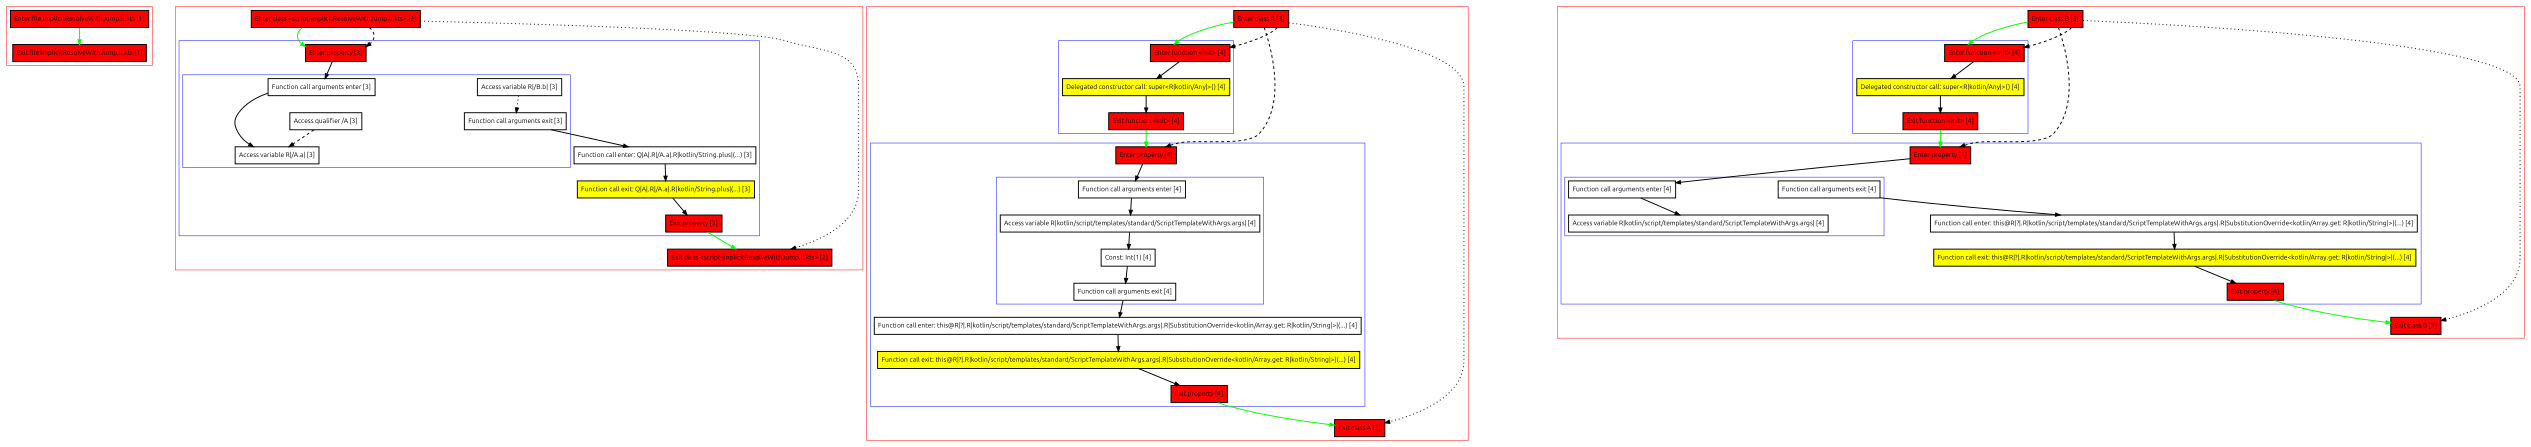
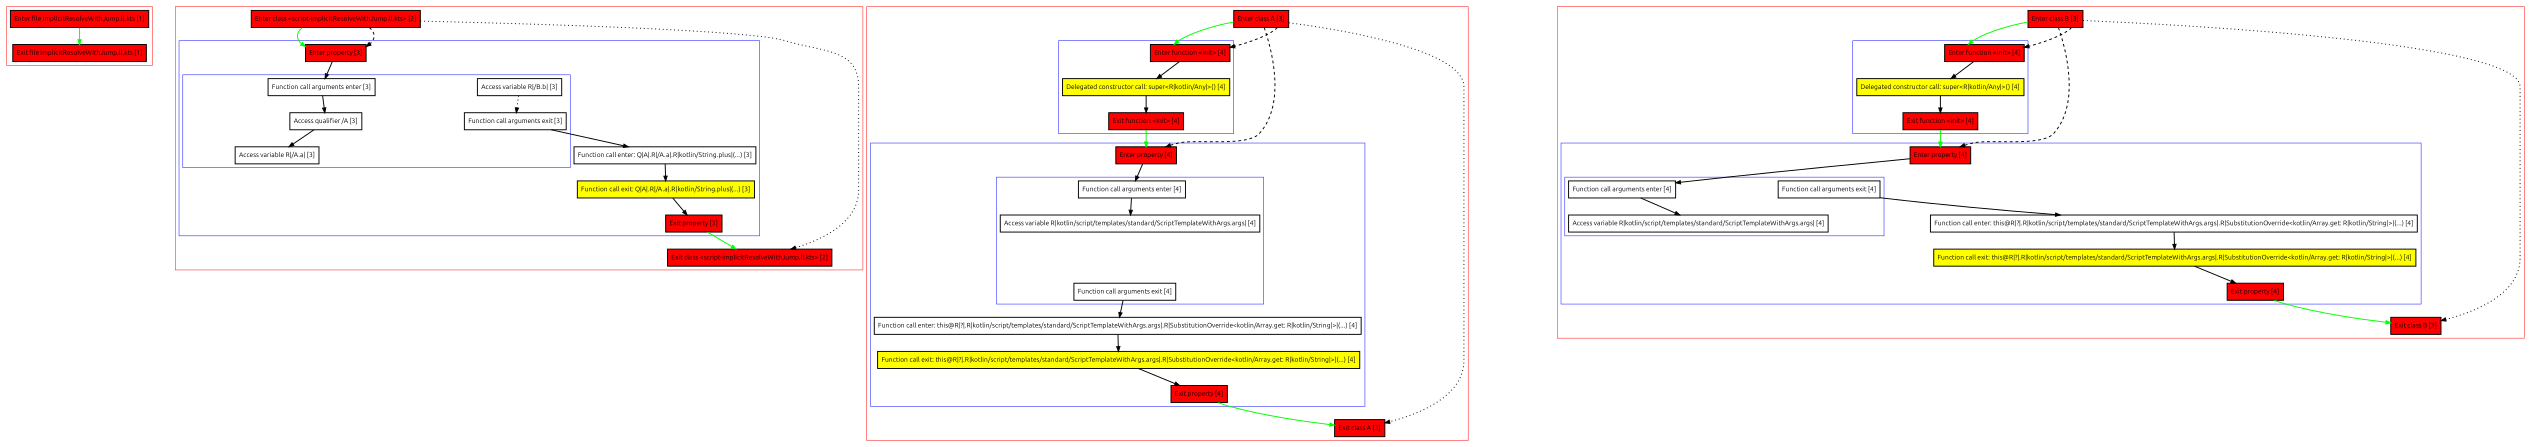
(238, 114) -> (323, 102)
(304, 137) -> (304, 137)
(1128, 258) -> none
